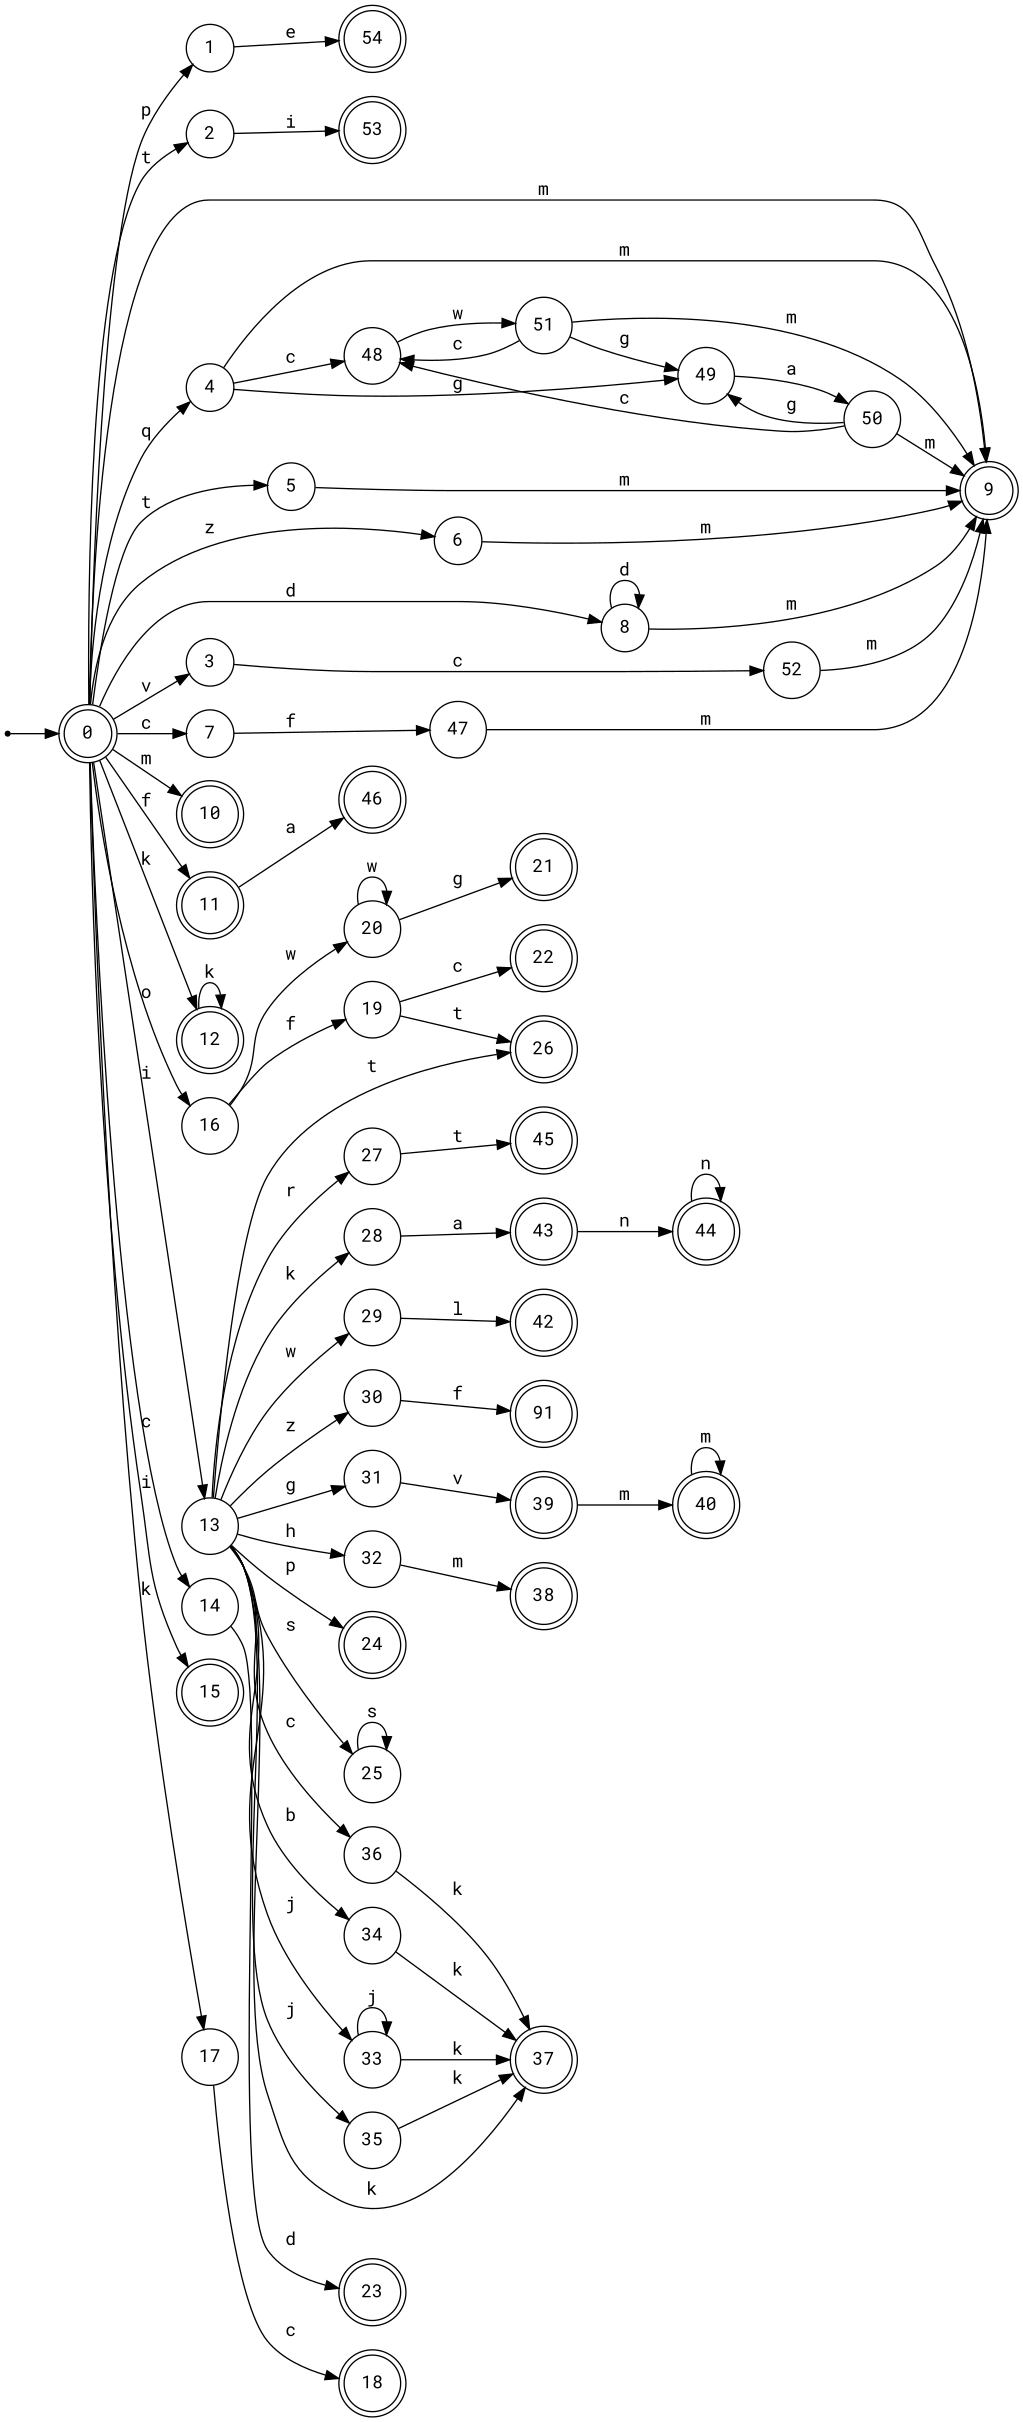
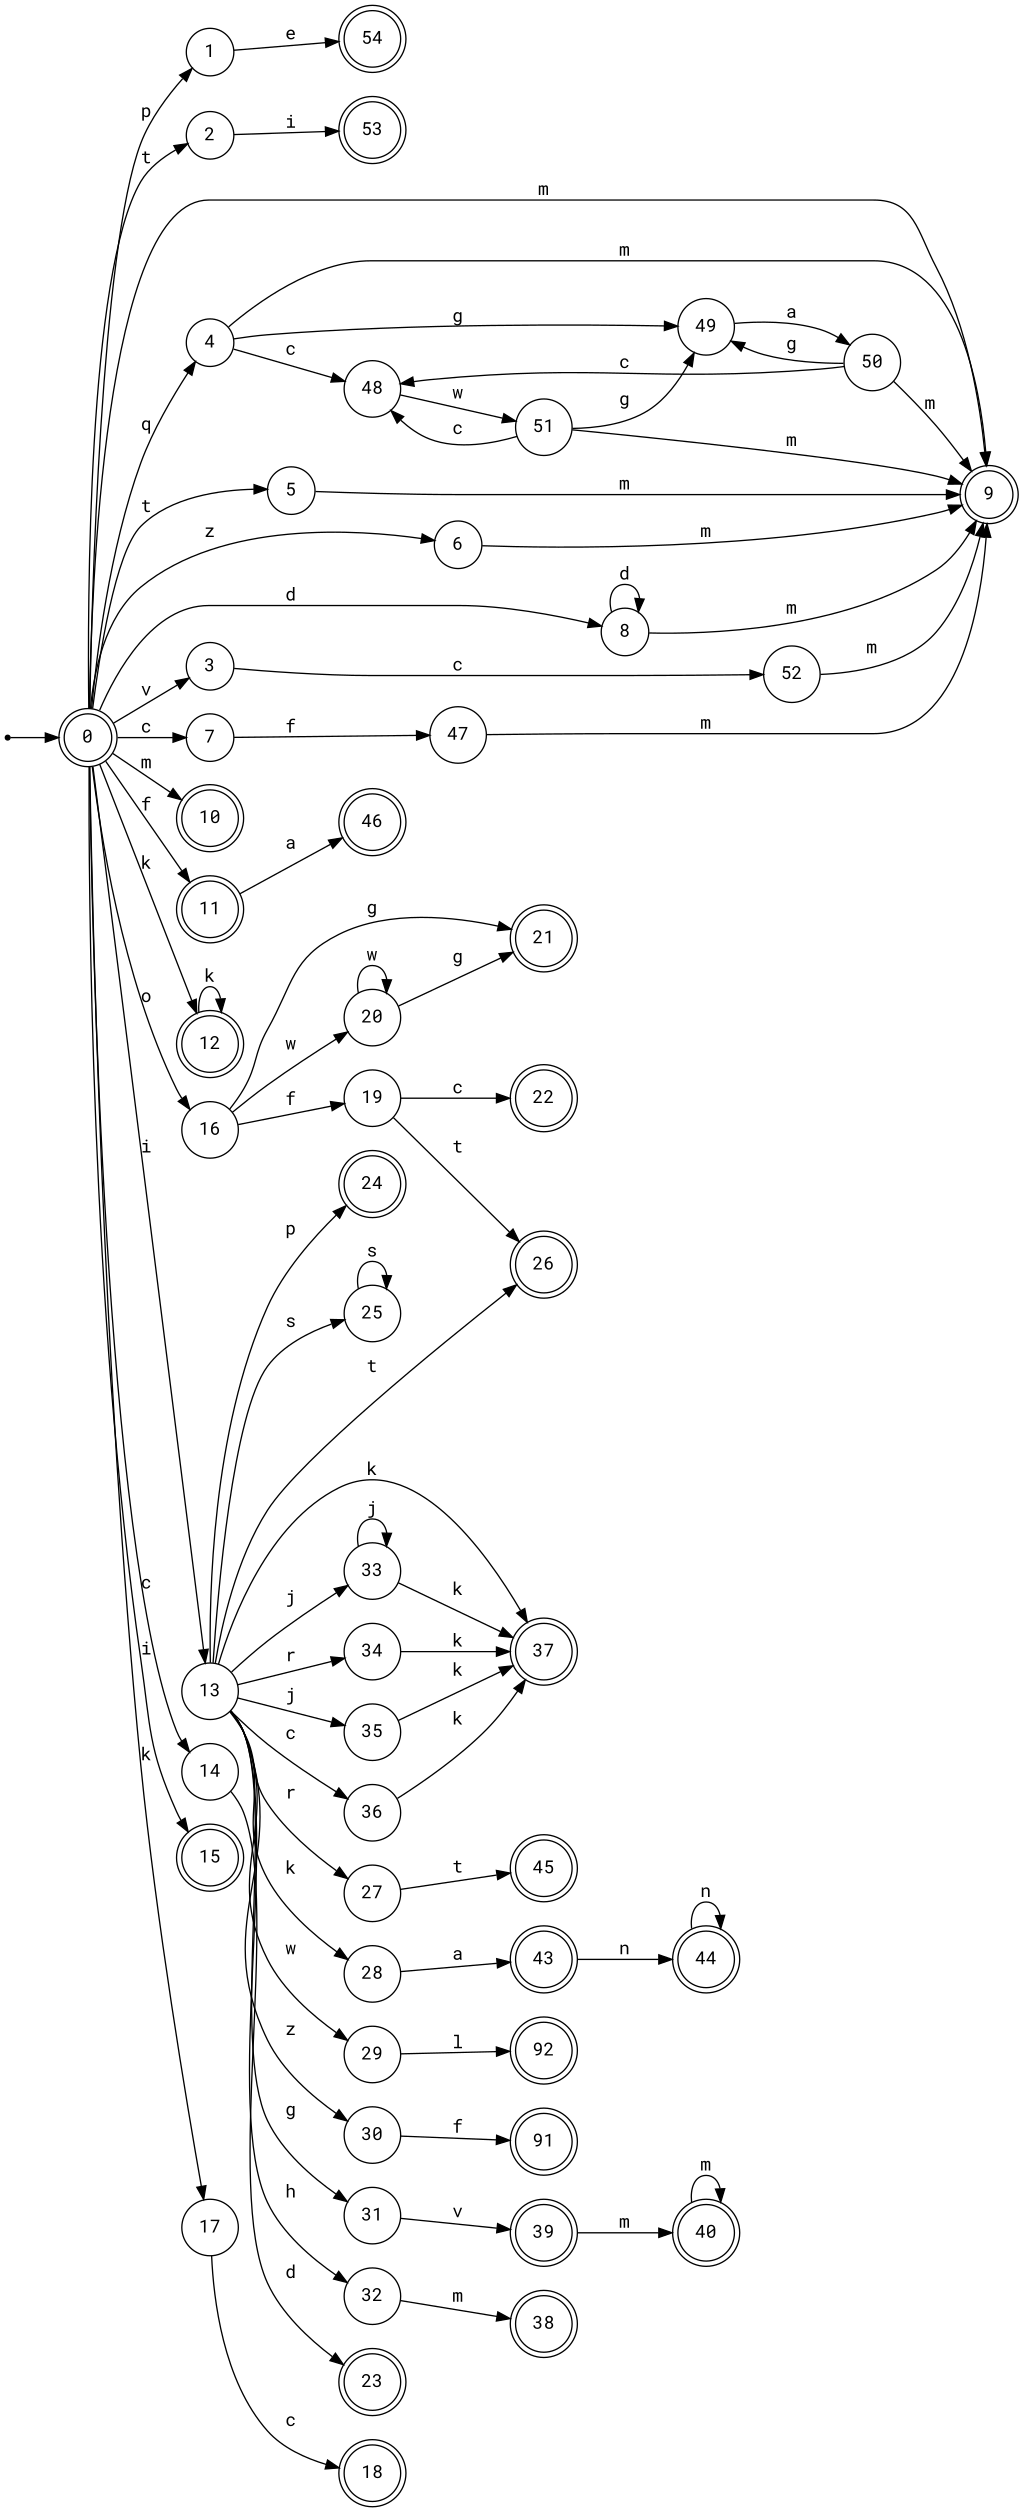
none -> (318, 947)
(544, 1323) -> (544, 2051)
(291, 1816) -> (291, 1656)
